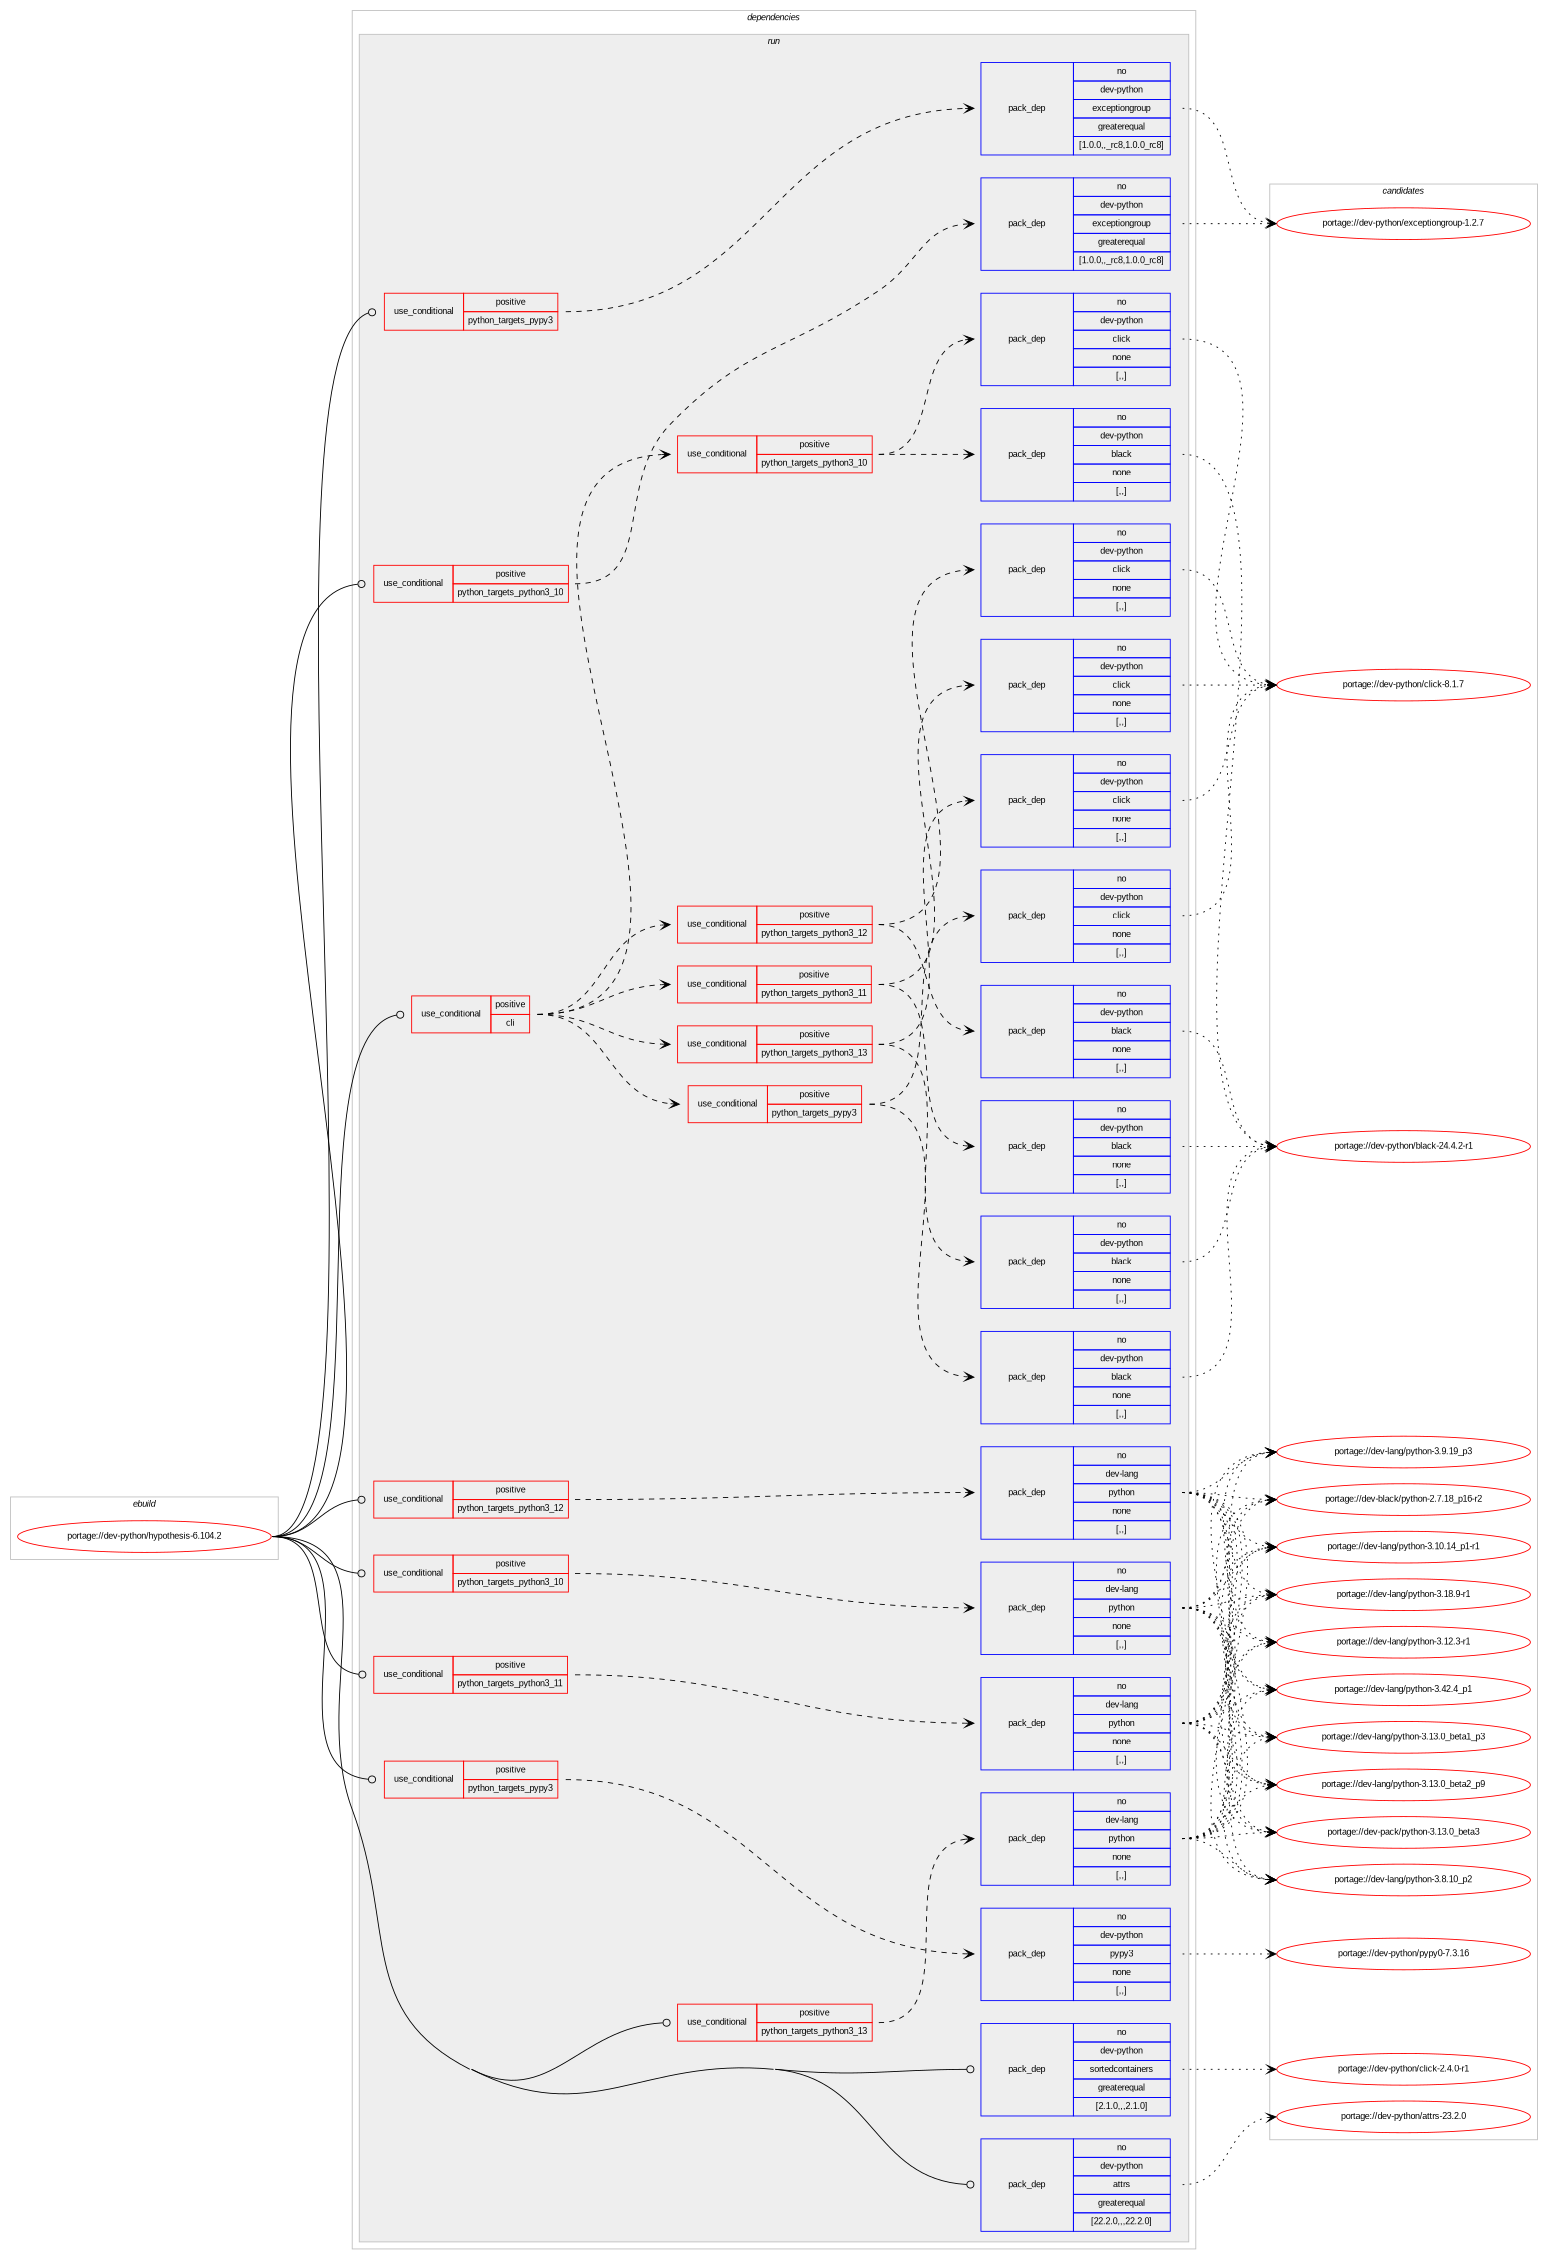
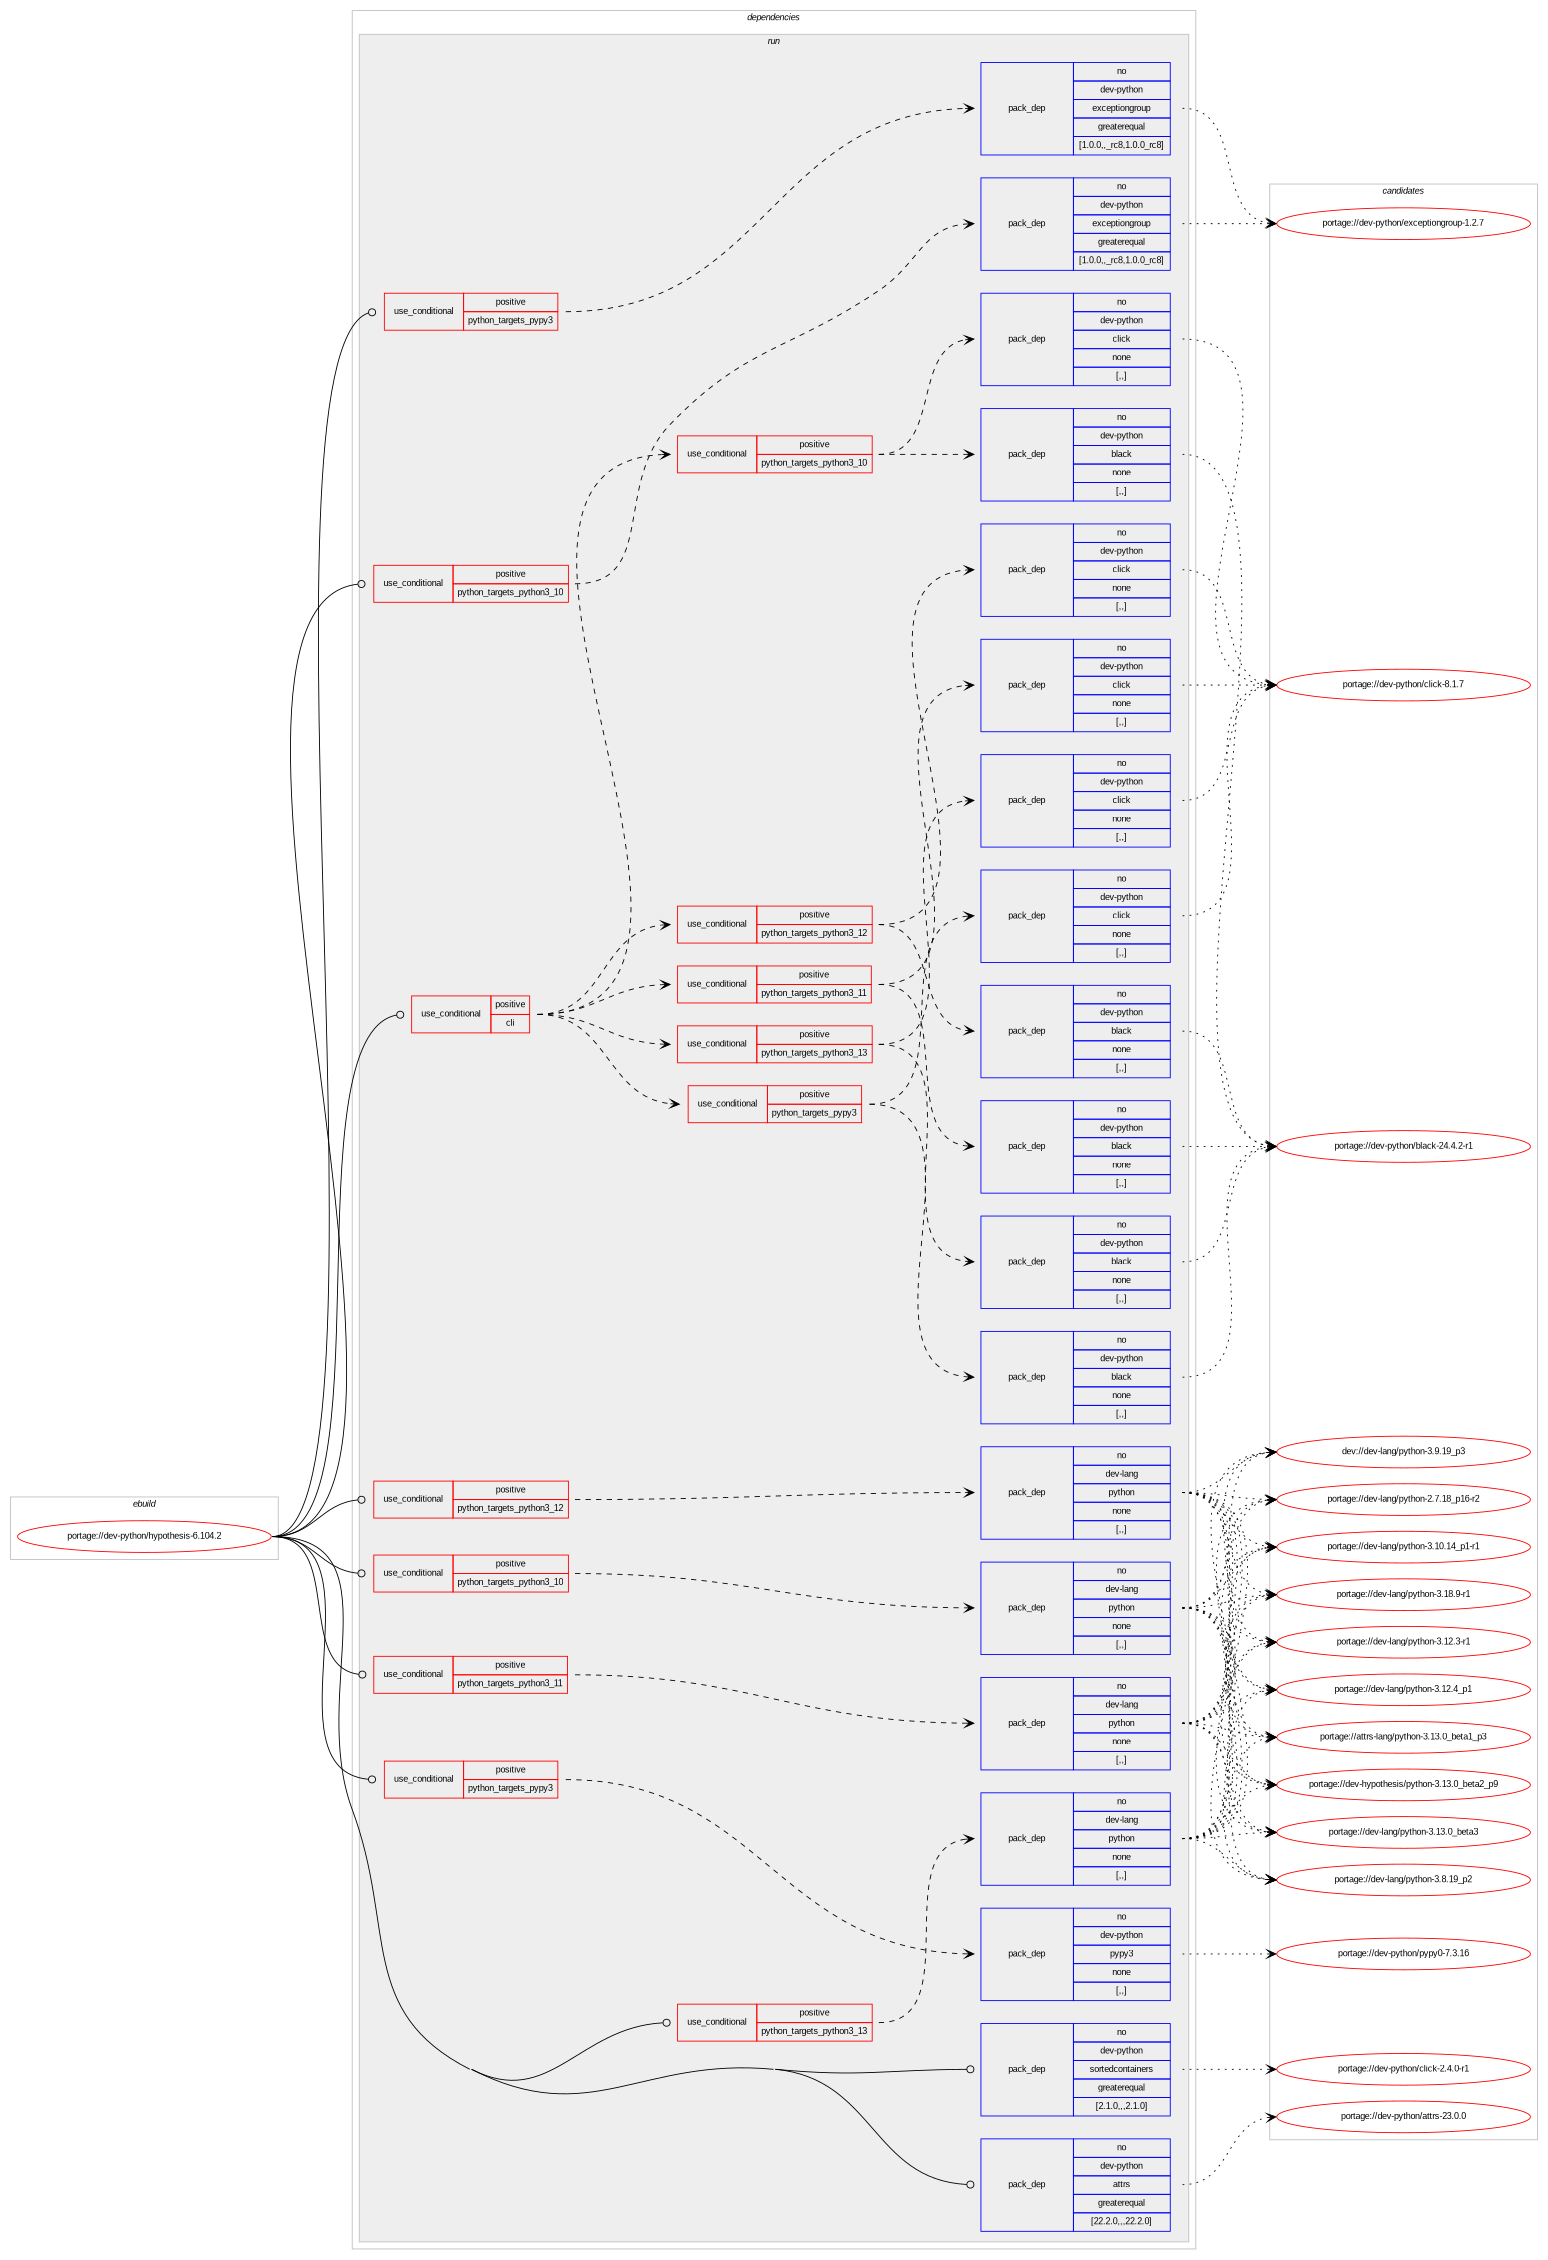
(1404, 1452) -> (1404, 1452)
(1404, 1500) -> (1404, 1500)
(1404, 1690) -> (1404, 1690)
(1404, 1737) -> (1404, 1737)
(1404, 1785) -> (1404, 1785)
(1404, 1832) -> (1404, 1832)
(1404, 1880) -> (1404, 1880)
(1404, 2117) -> (1404, 2117)
